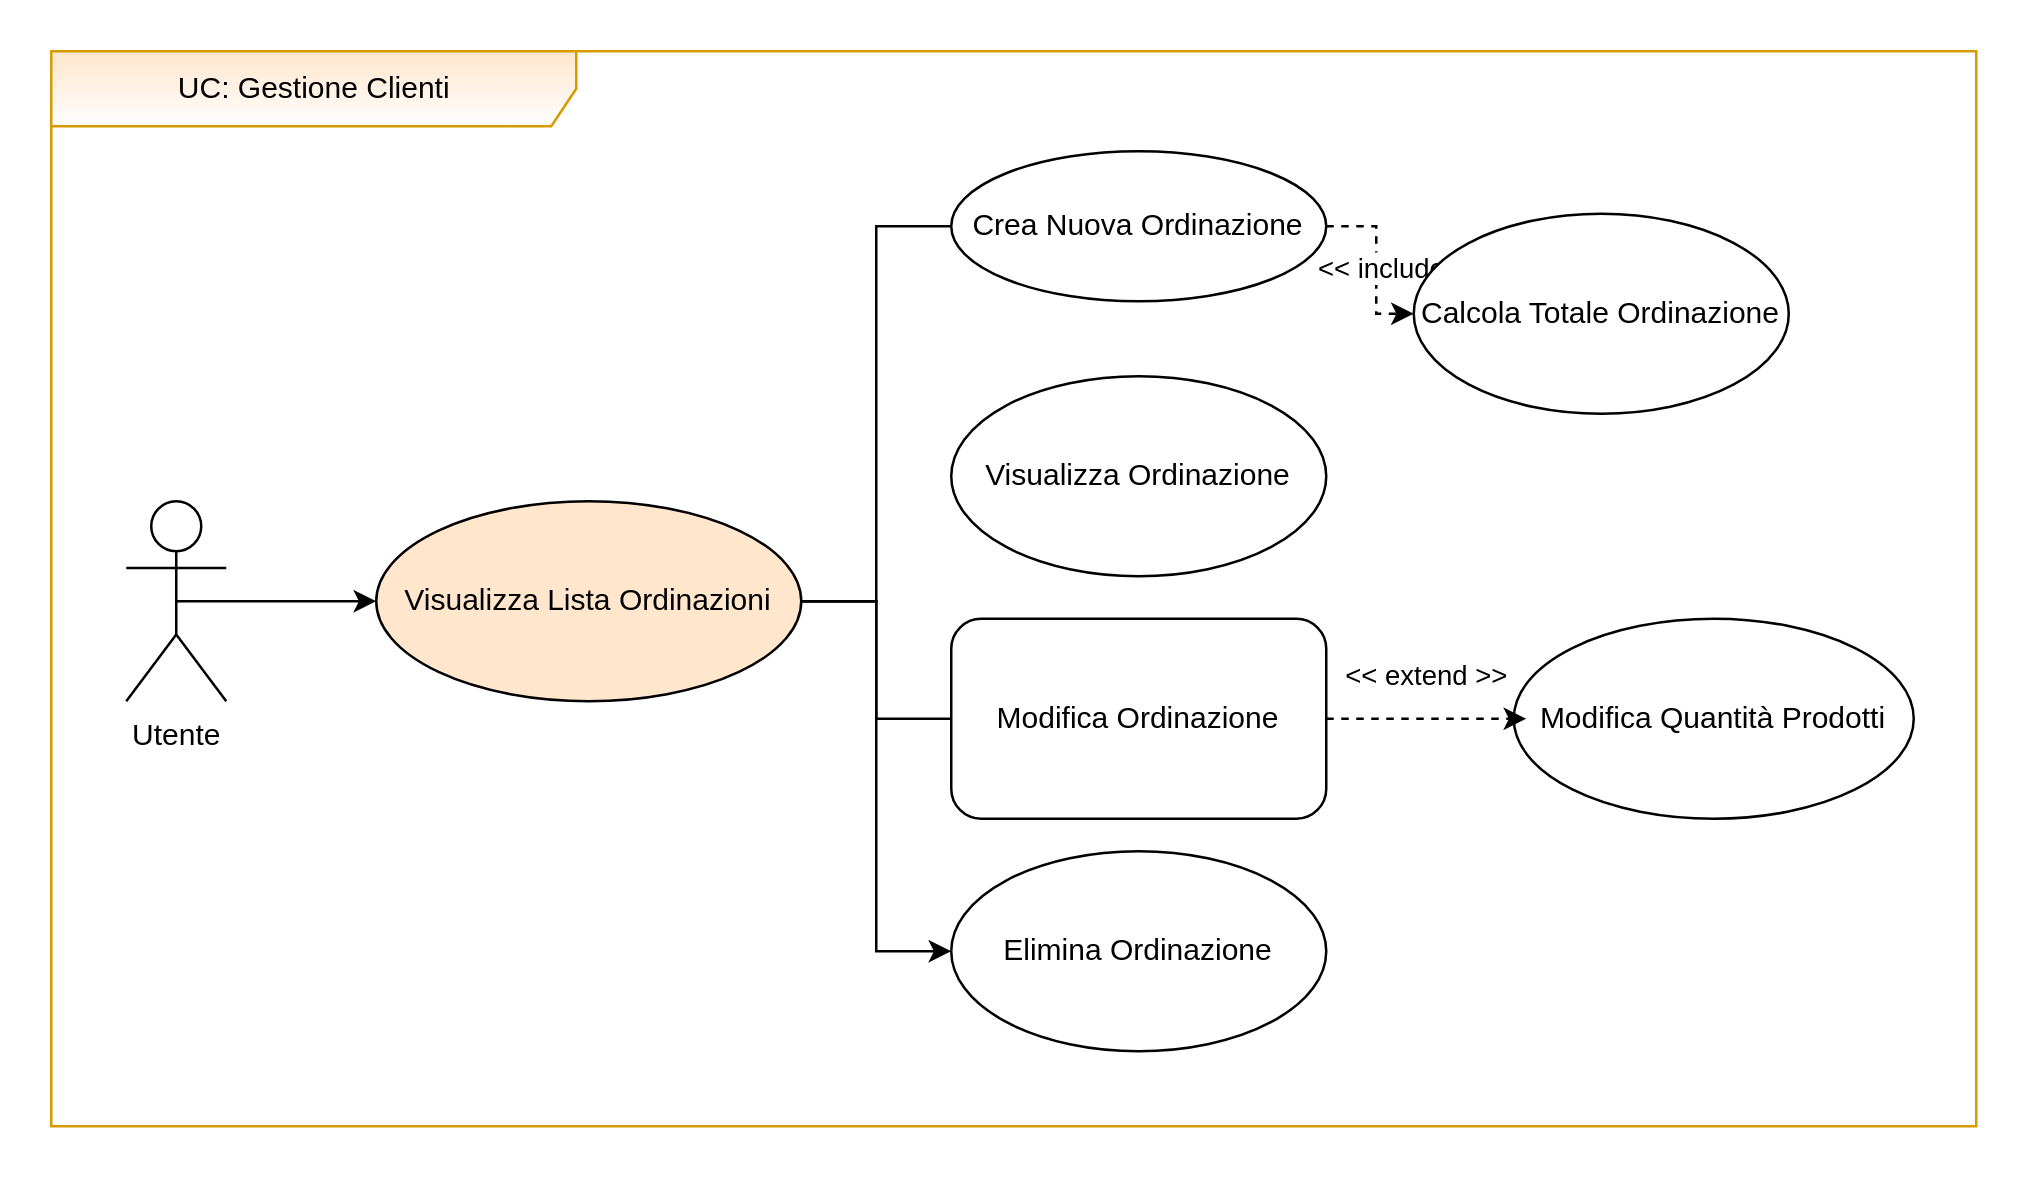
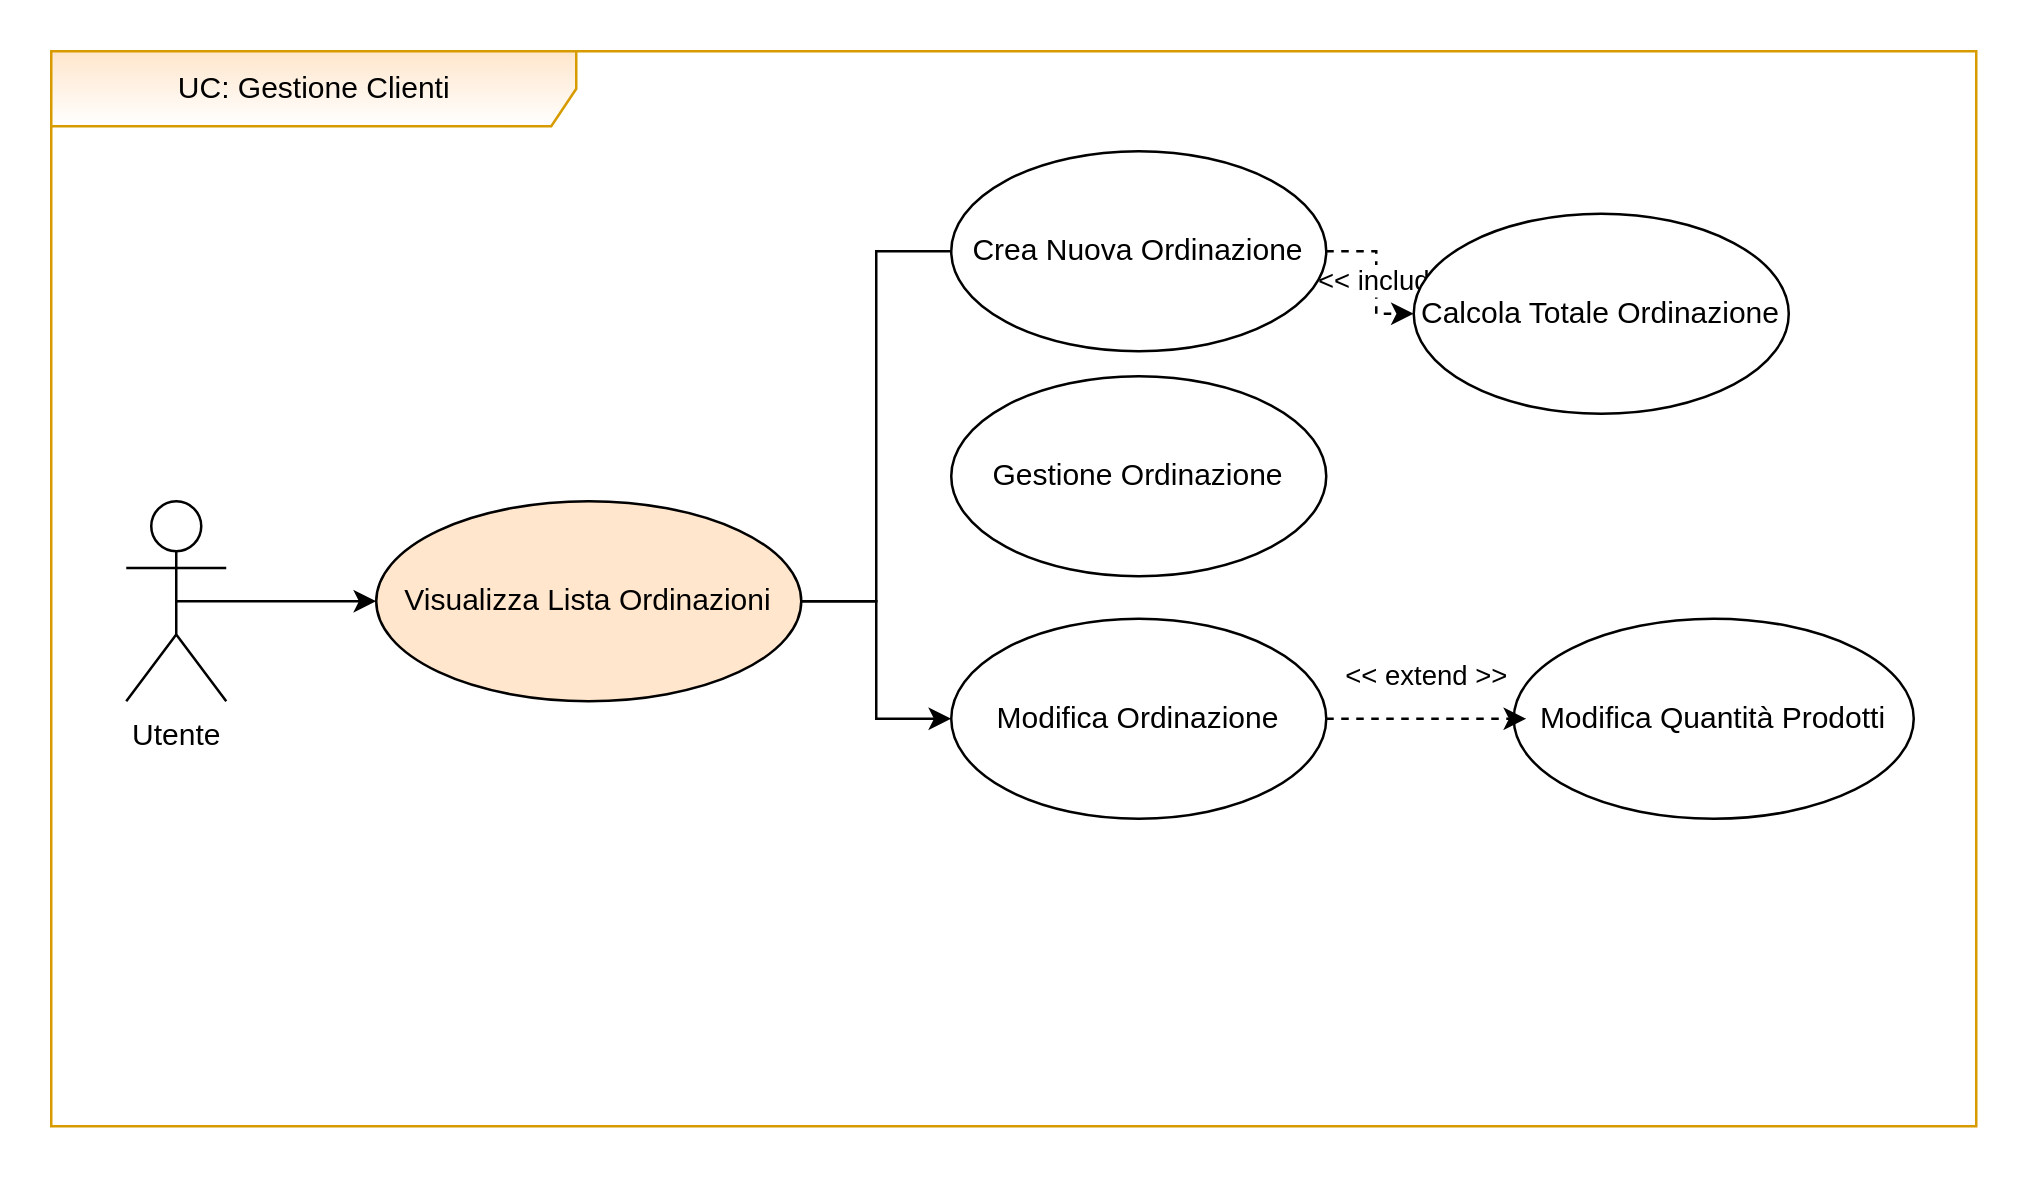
(1139, 226) -> (1139, 251)
(1139, 476) -> (1139, 476)
(940, 719) -> (933, 719)
(1139, 719) -> (1139, 719)
(876, 866) -> none
(1139, 951) -> none
